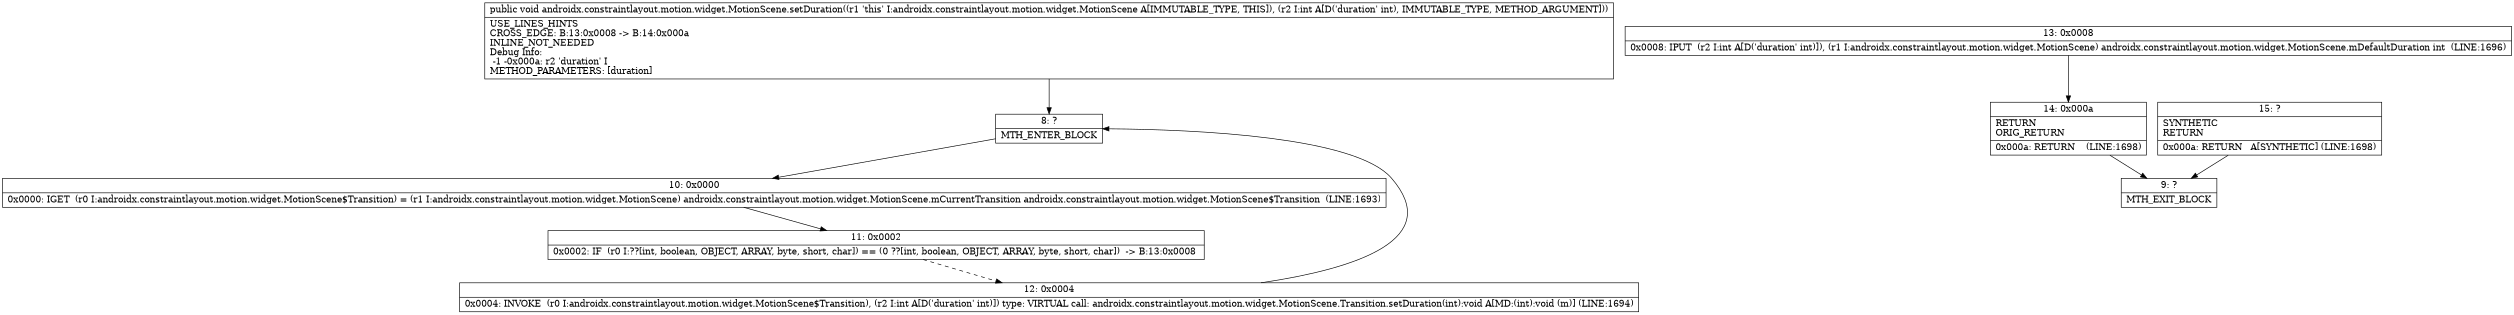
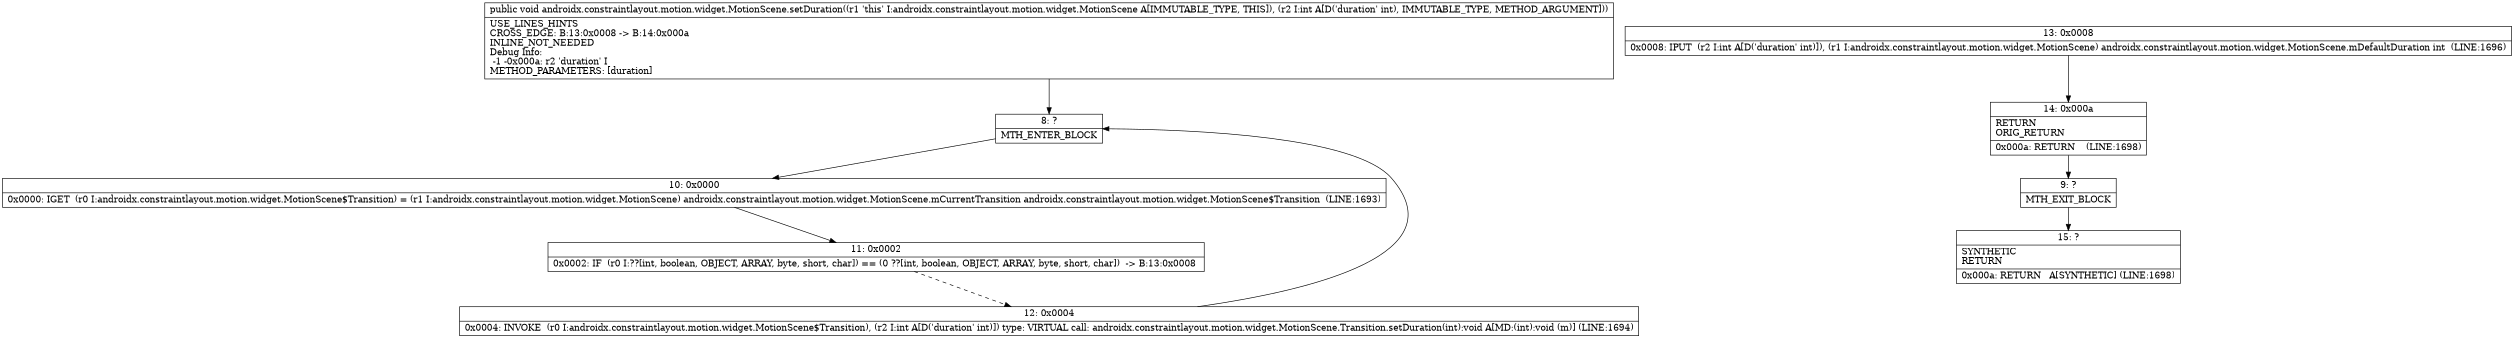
(2212, 165) -> (2068, 216)
